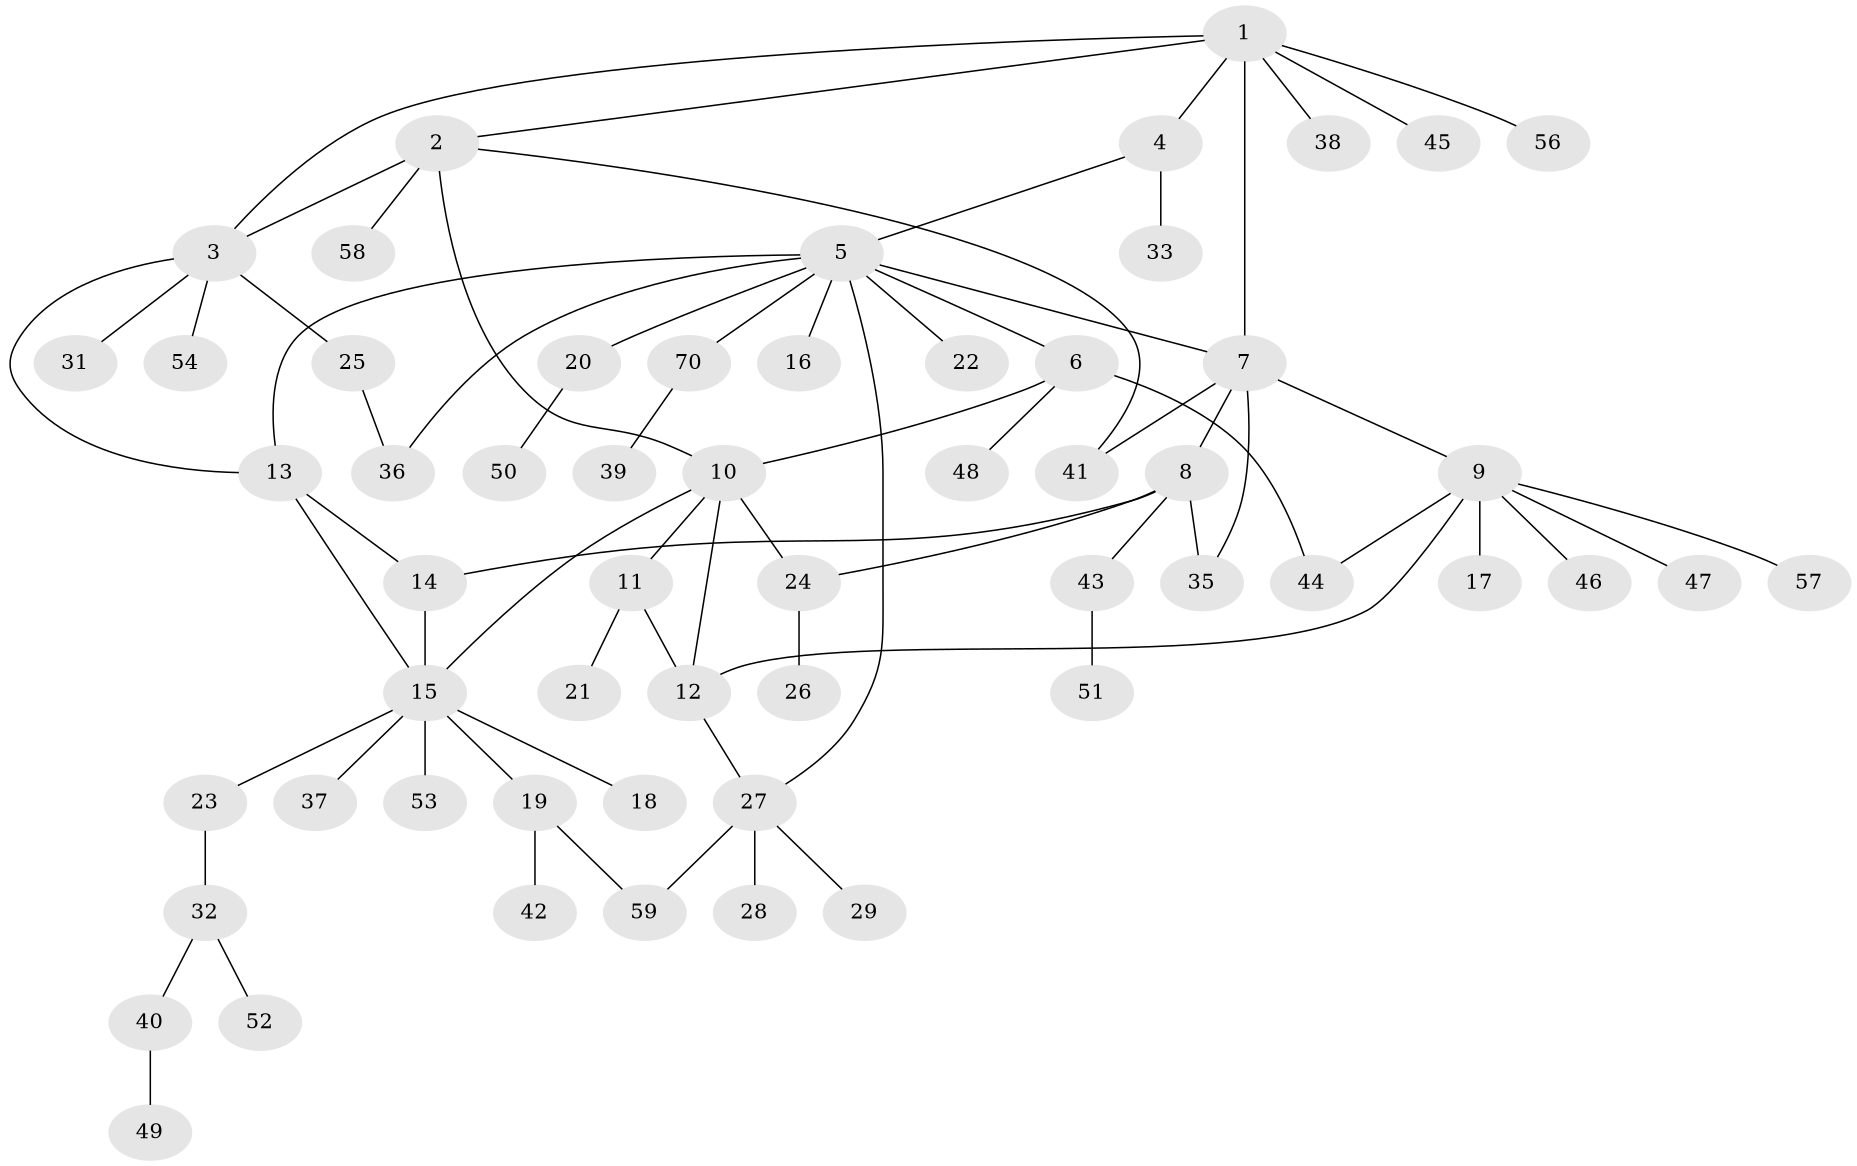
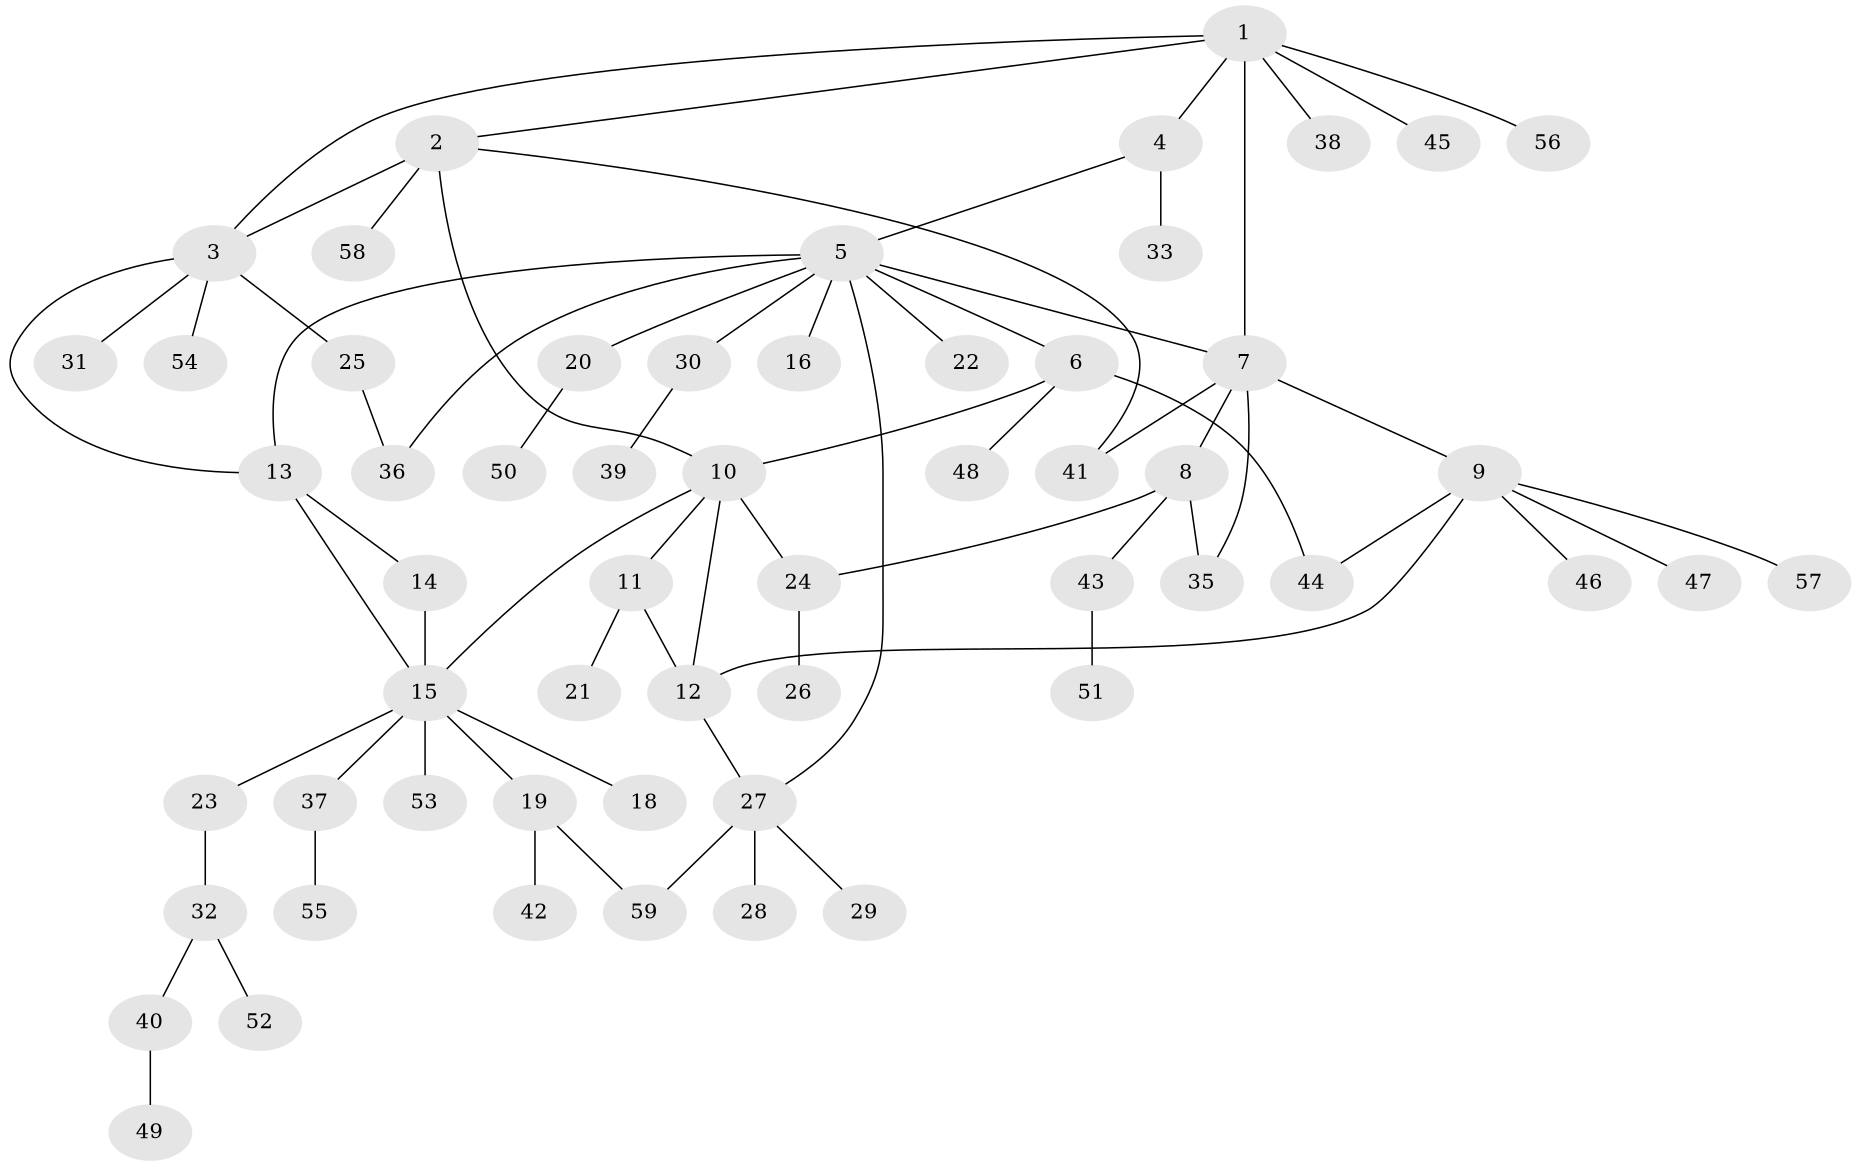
(689, 363) -> (689, 363)
(811, 541) -> none
(1480, 583) -> none
none -> (315, 913)
